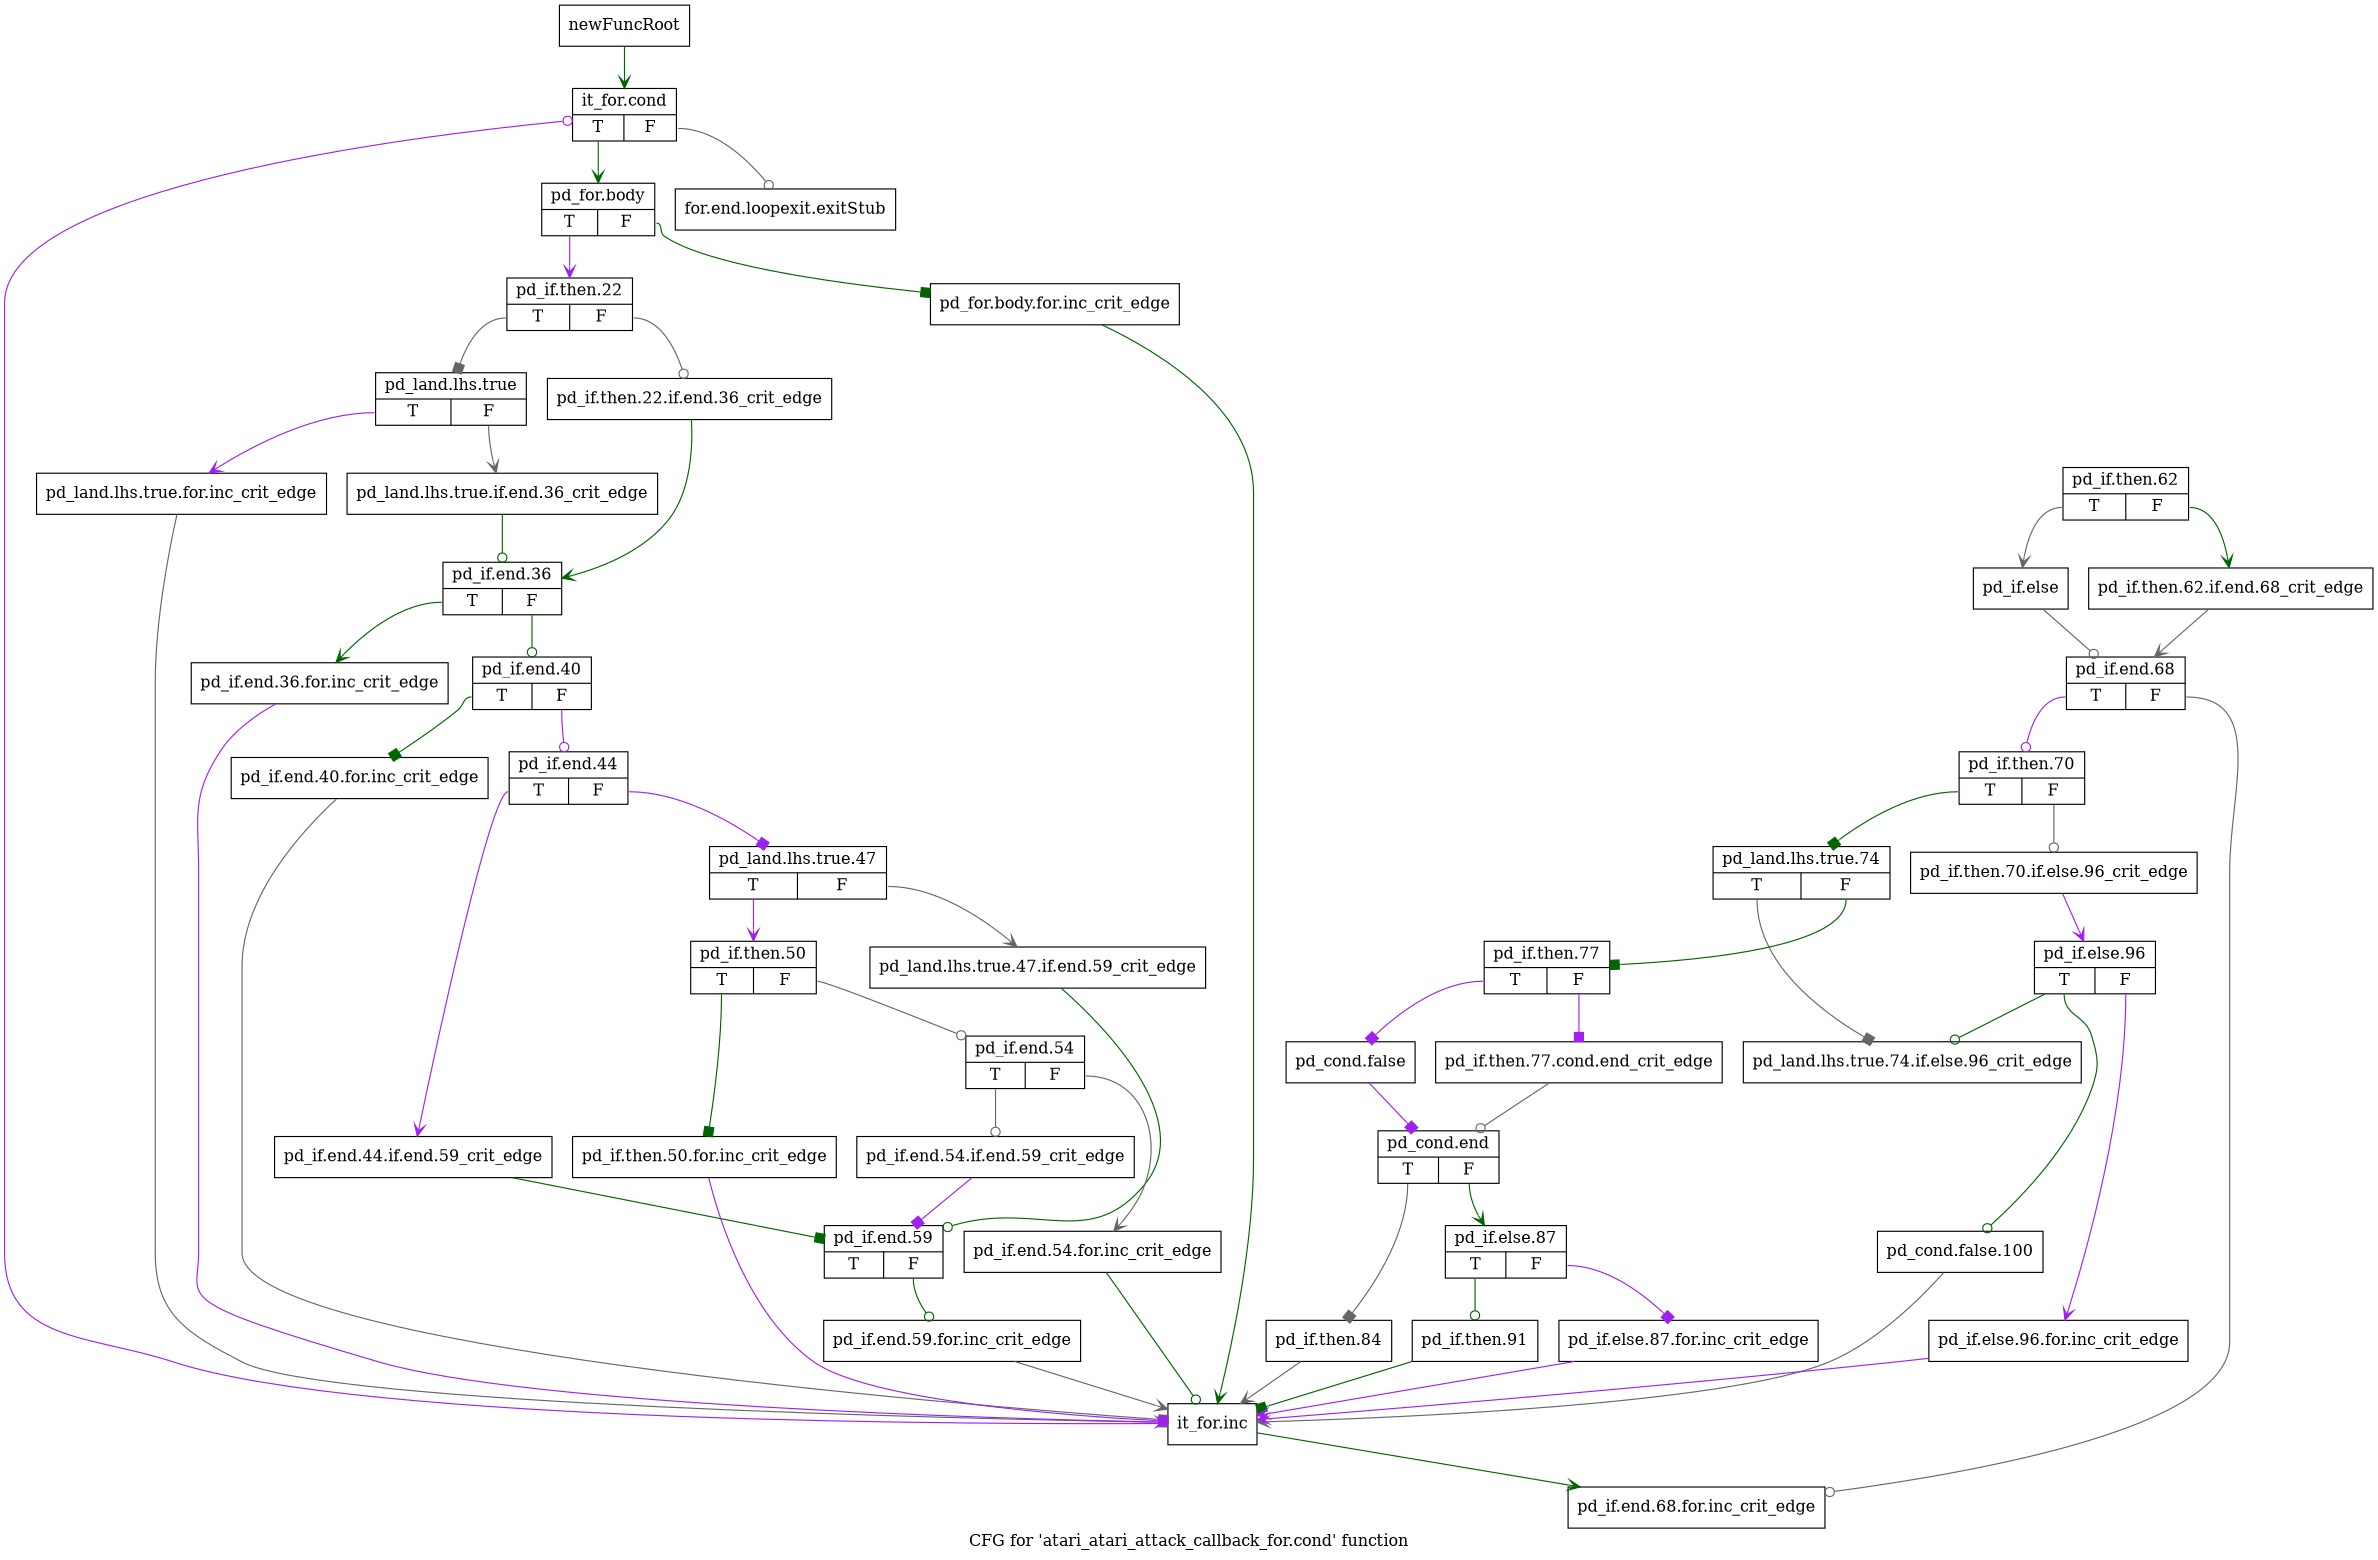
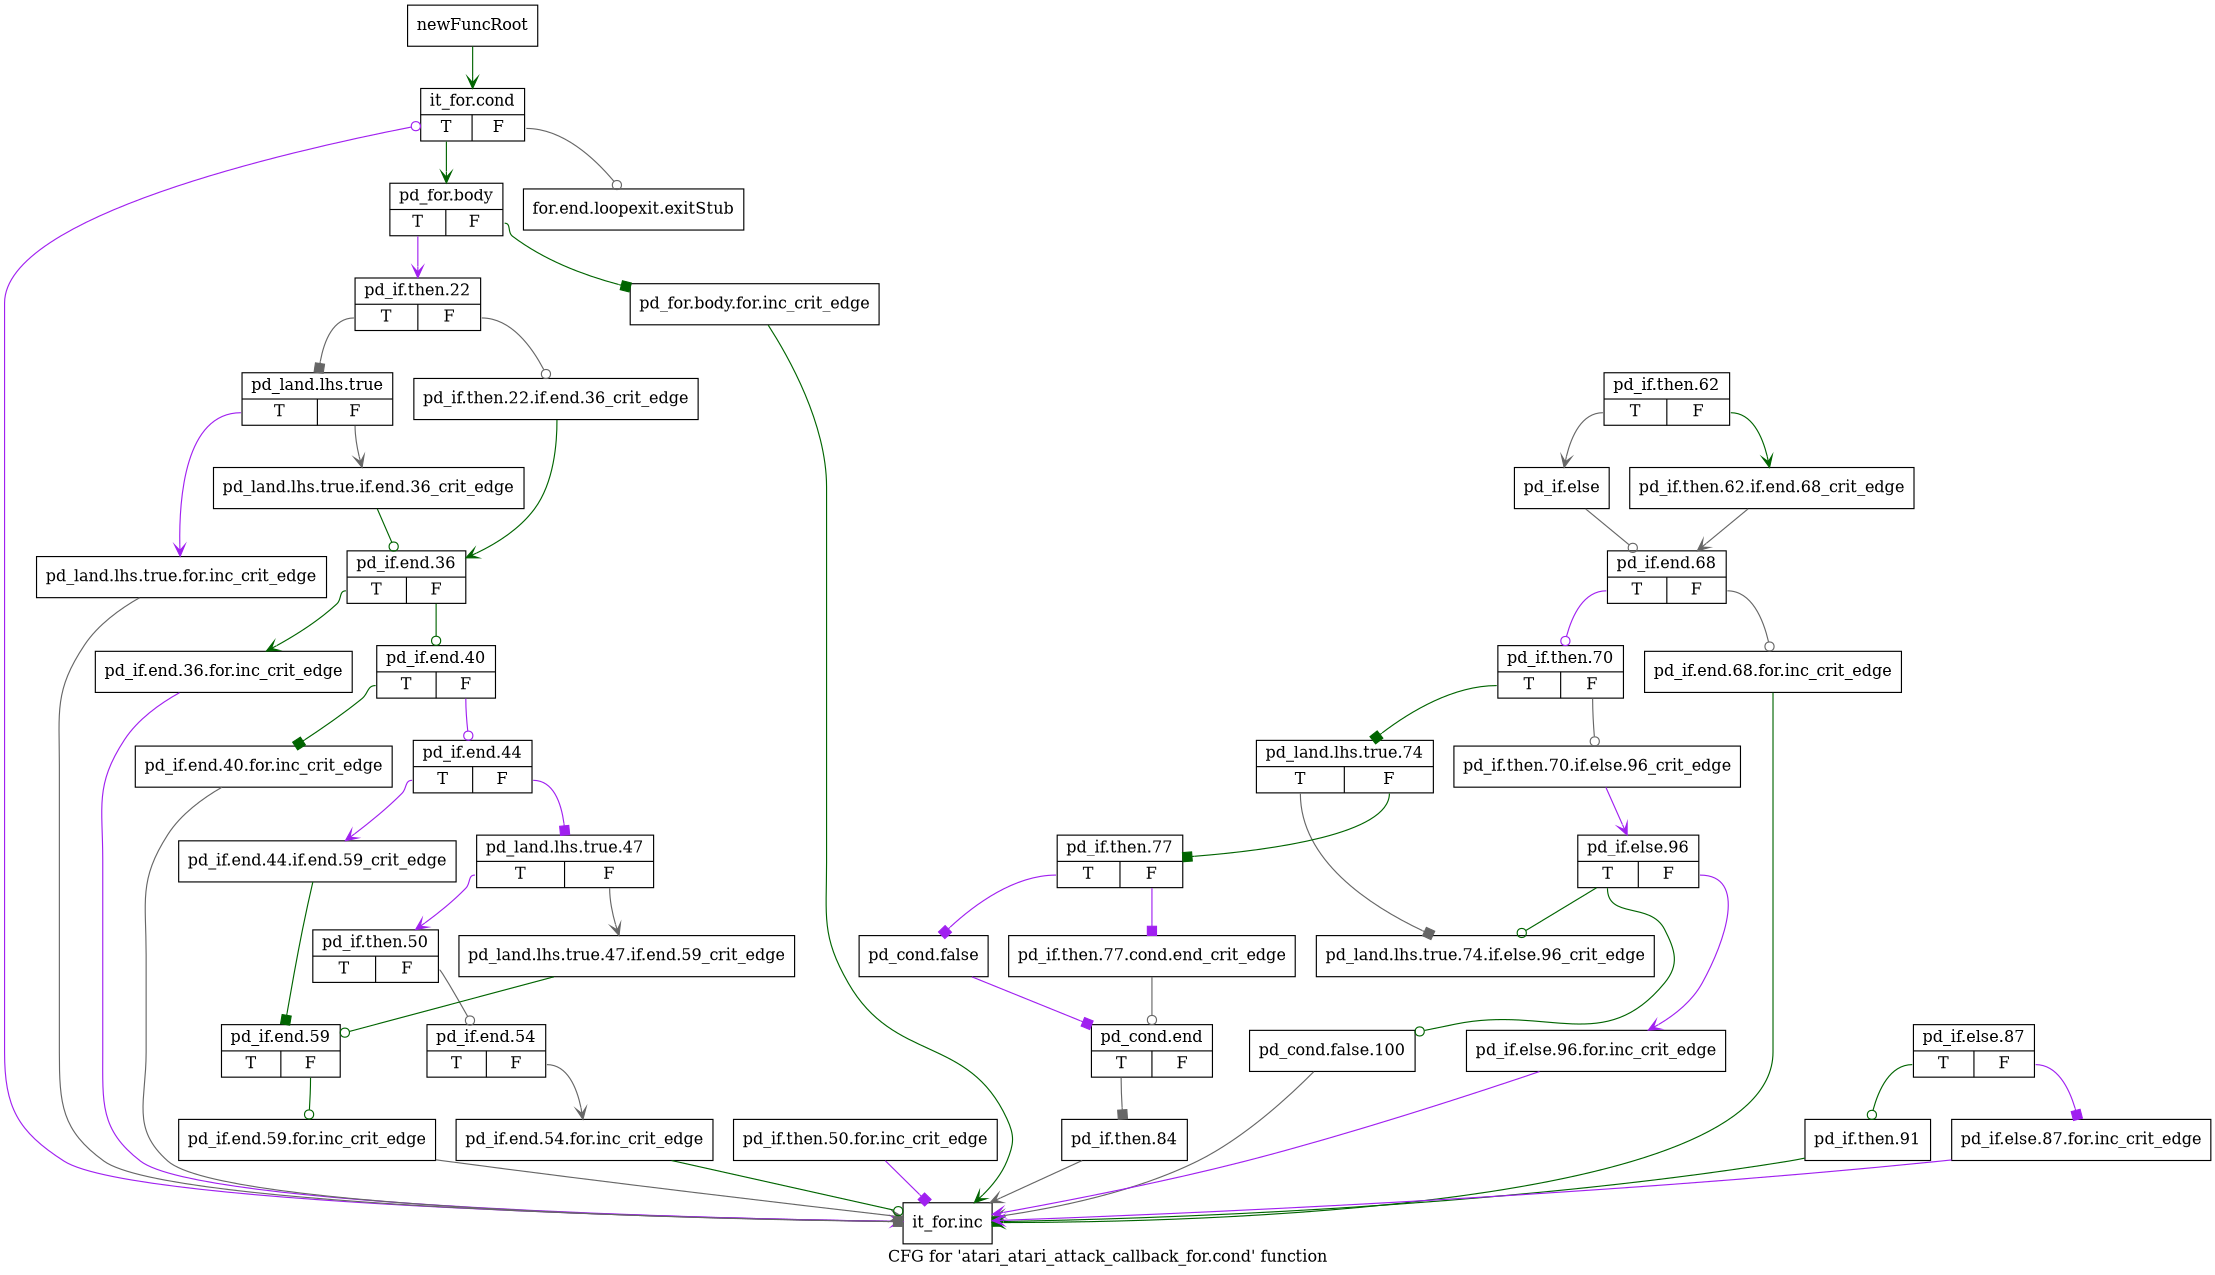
(718, 1060) -> none
(996, 1157) -> none
(1472, 1200) -> none
(1413, 1459) -> (1590, 1172)
